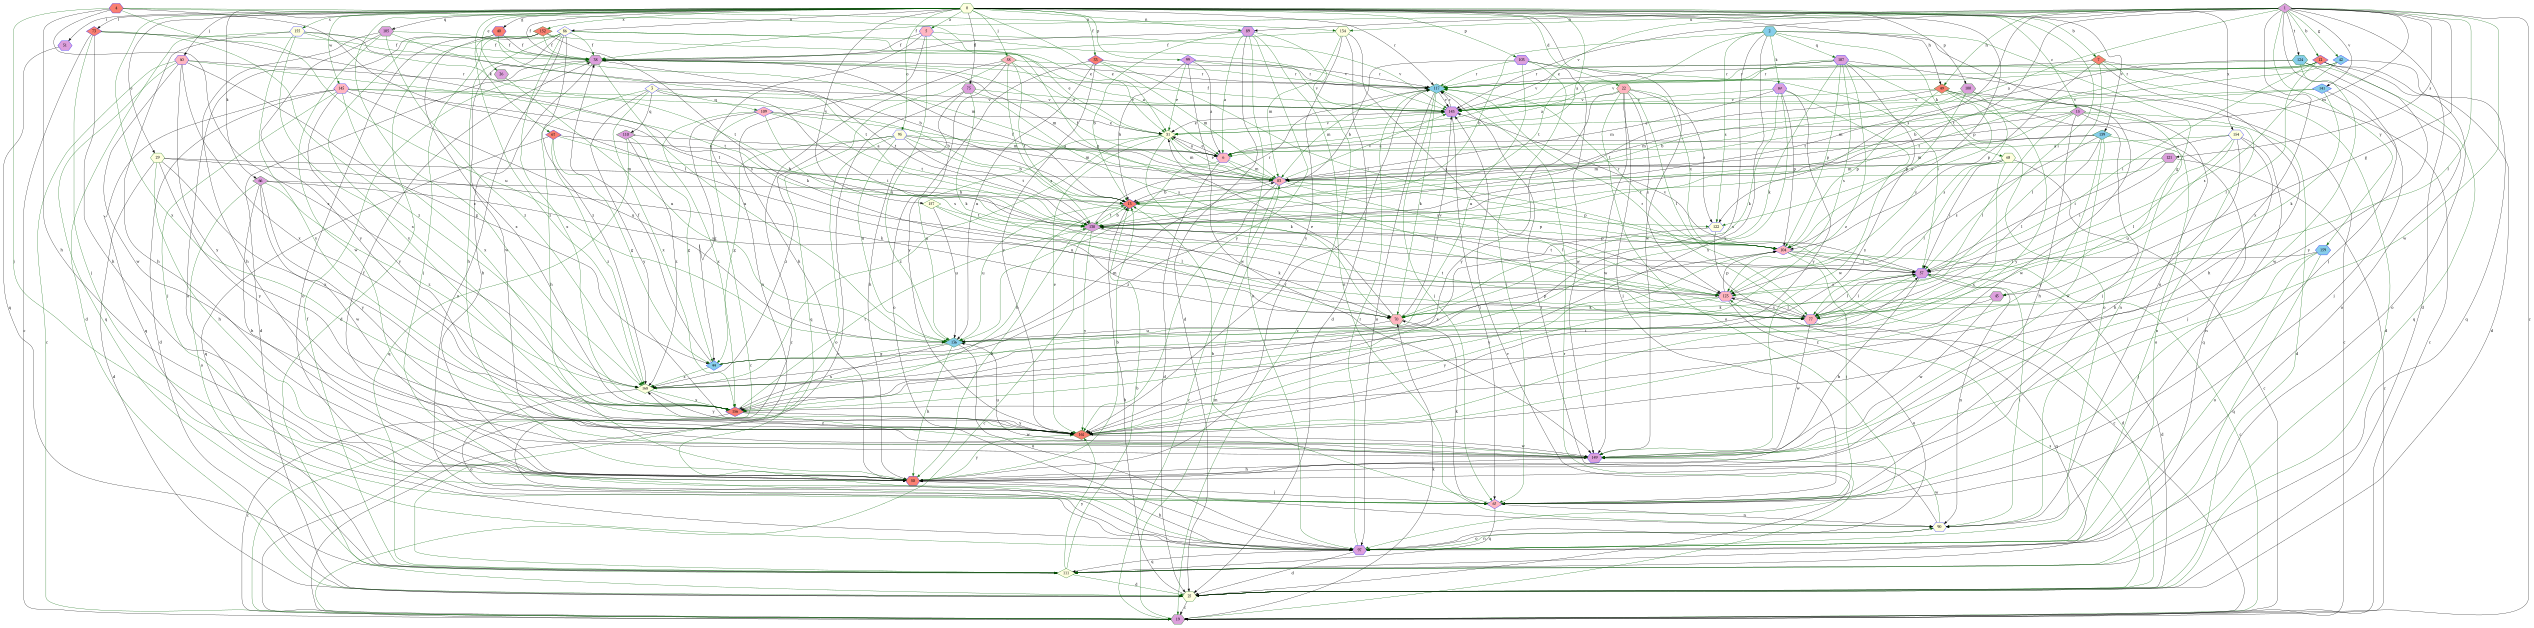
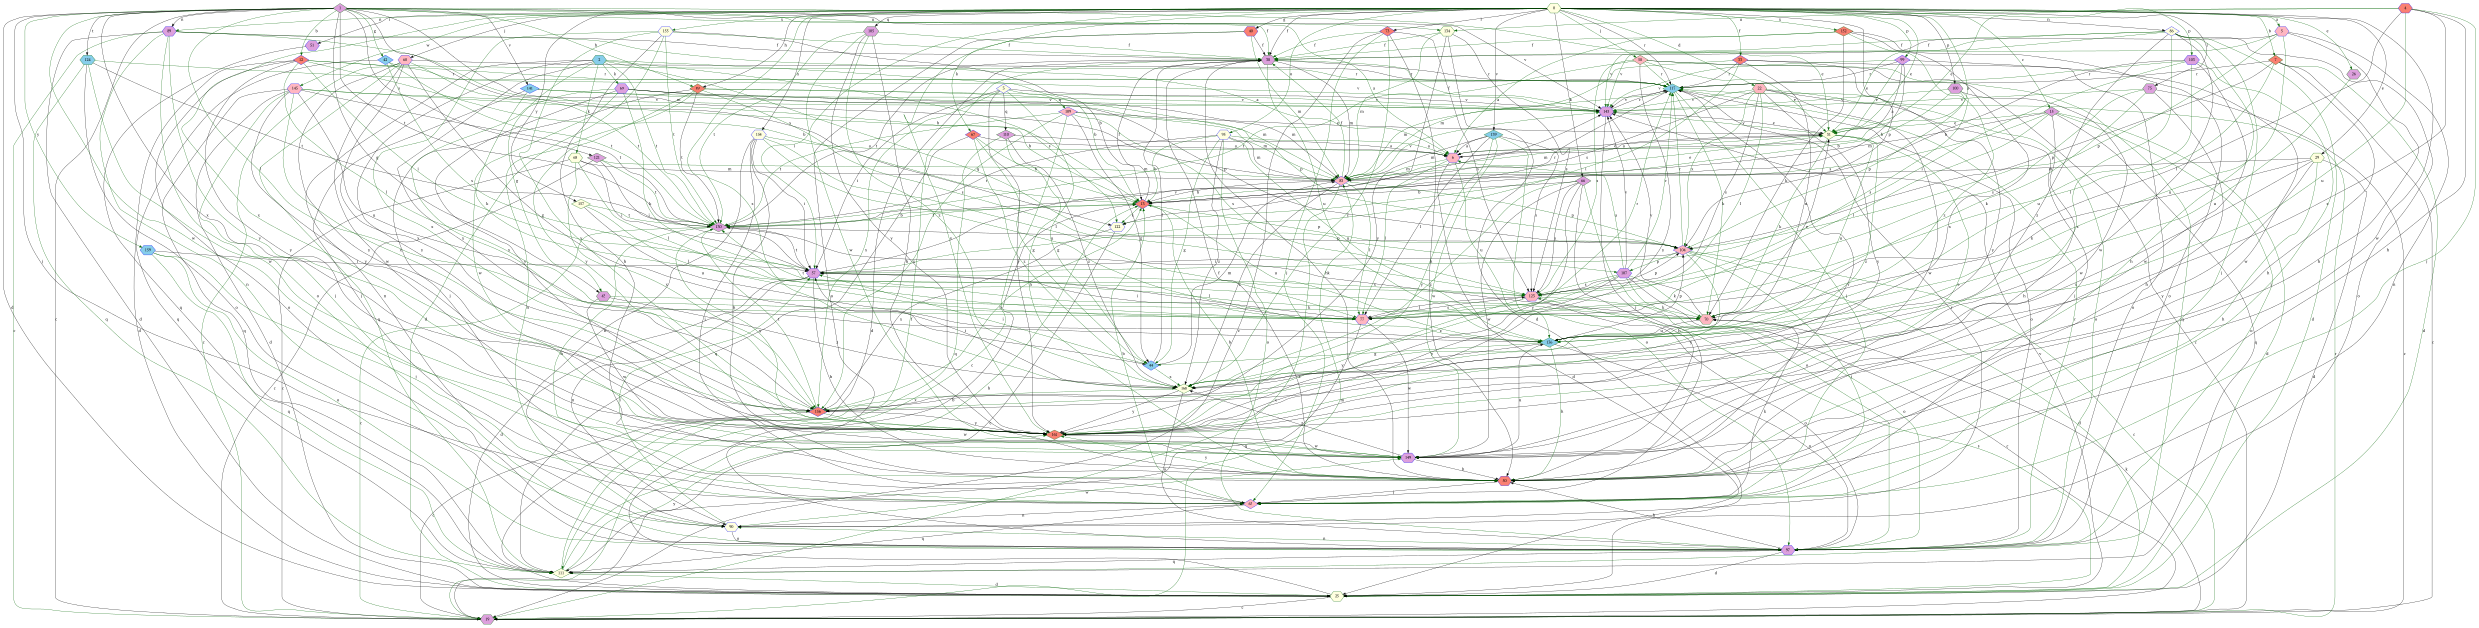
(1825, 158) -> (1655, 261)
(2169, 158) -> (597, 158)
